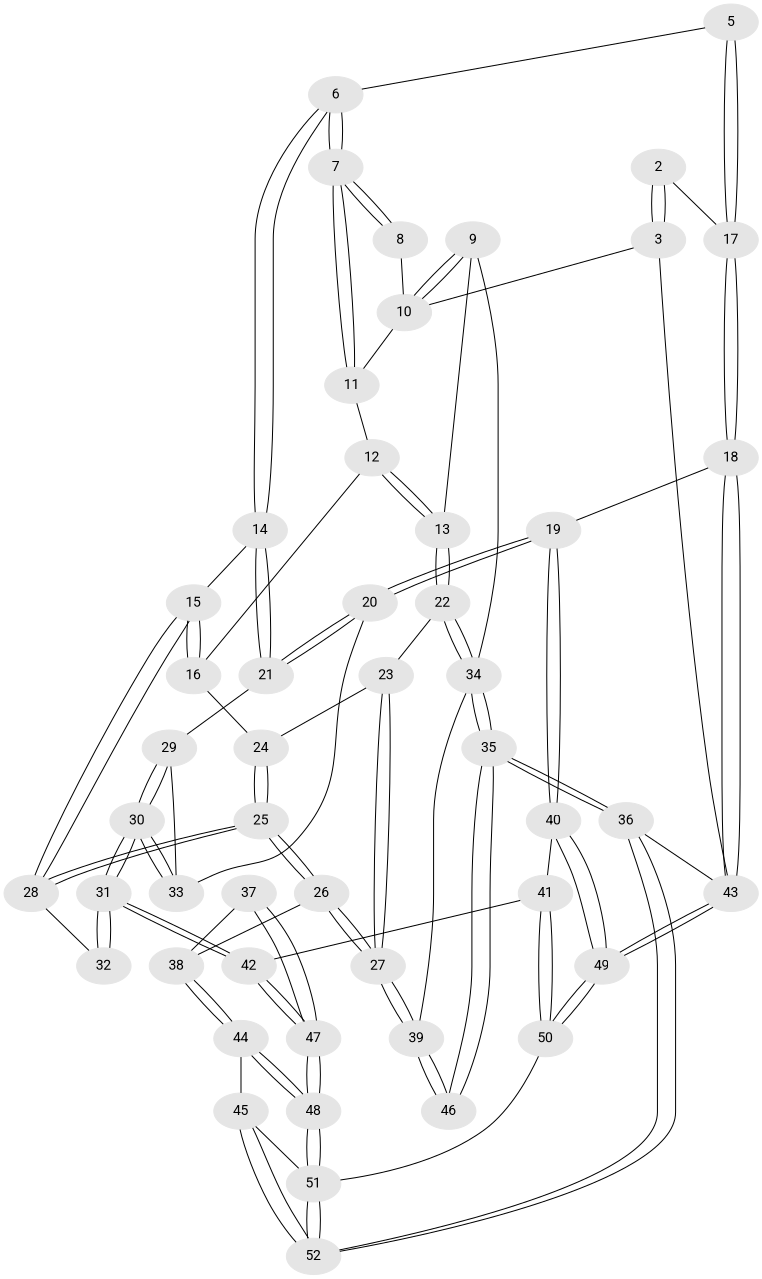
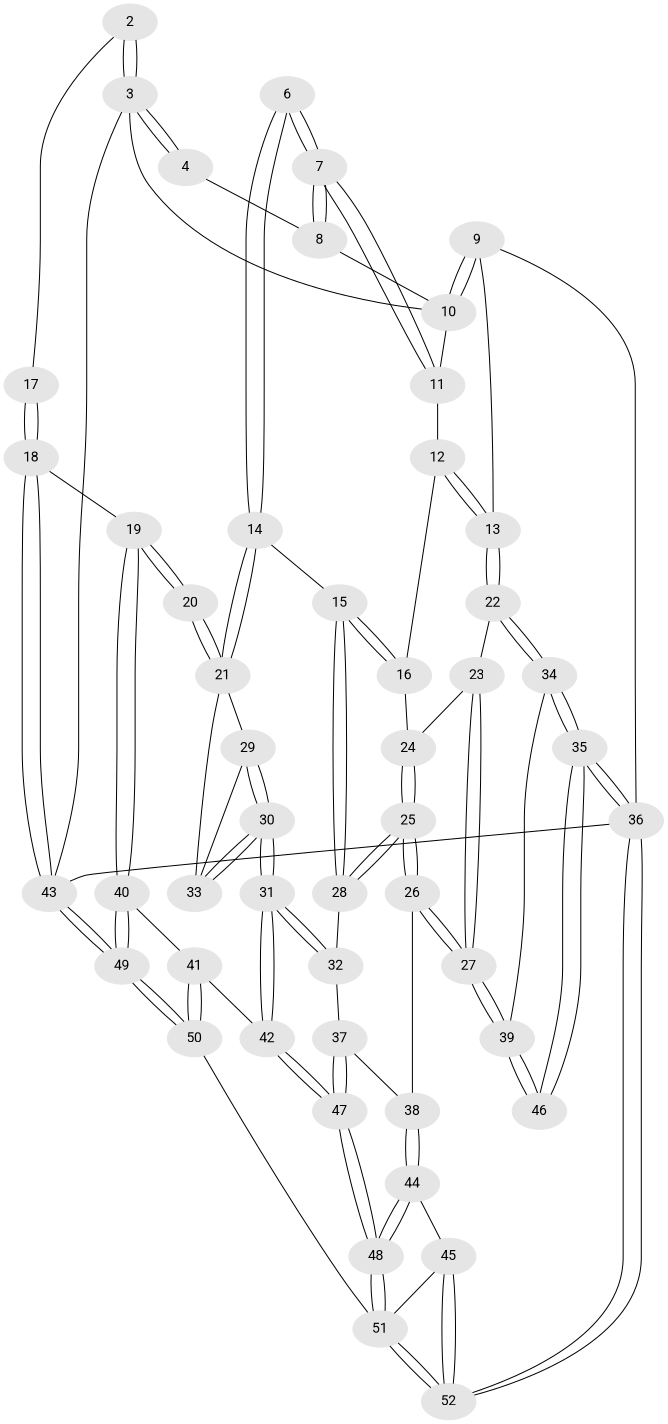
(731, 22) -> none
none -> (186, 167)
(498, 458) -> (635, 493)
(328, 787) -> (205, 784)
none -> (338, 1002)
